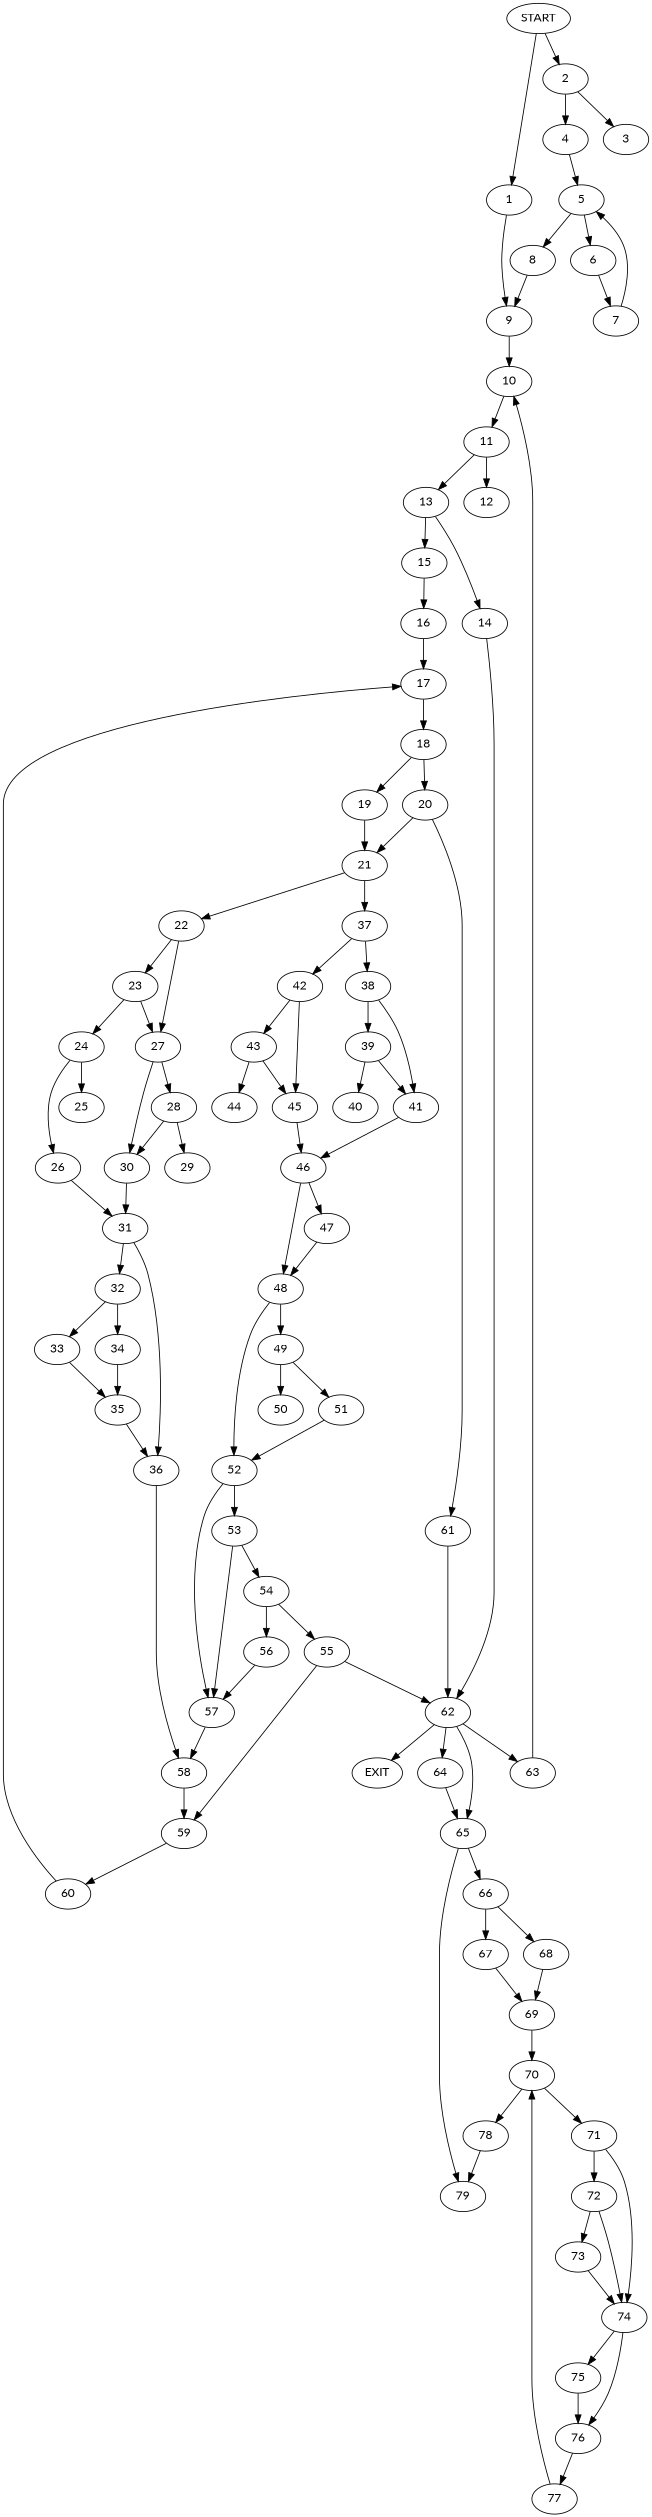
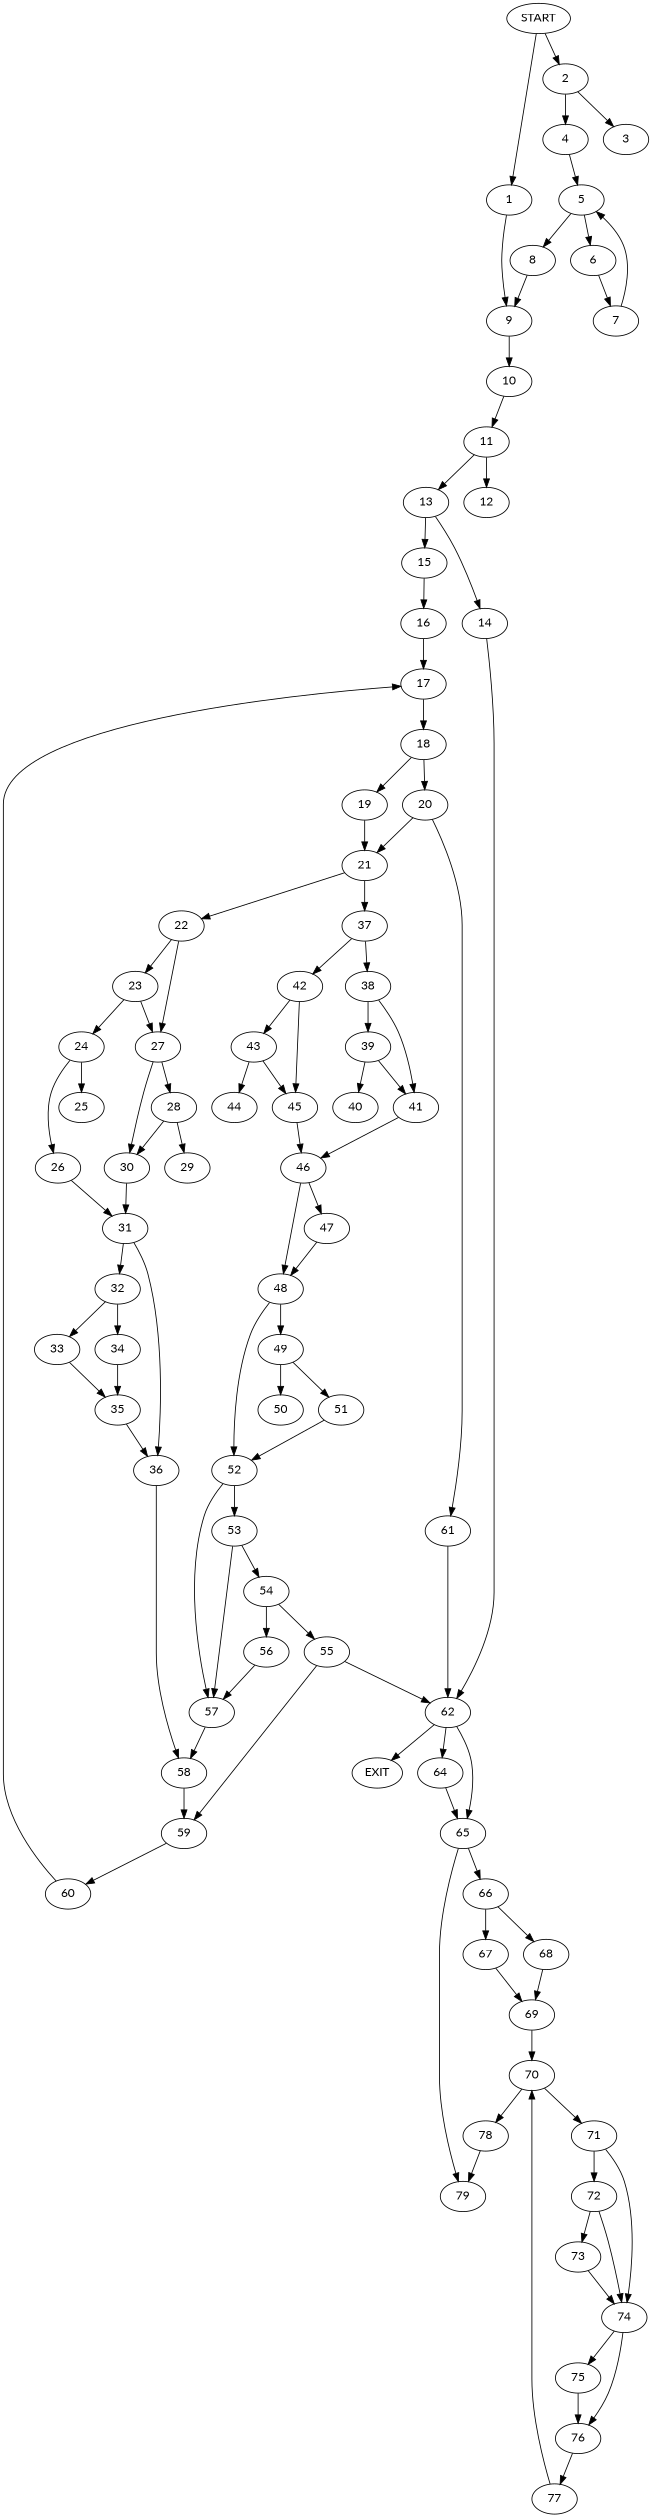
(533, 1773) -> none
